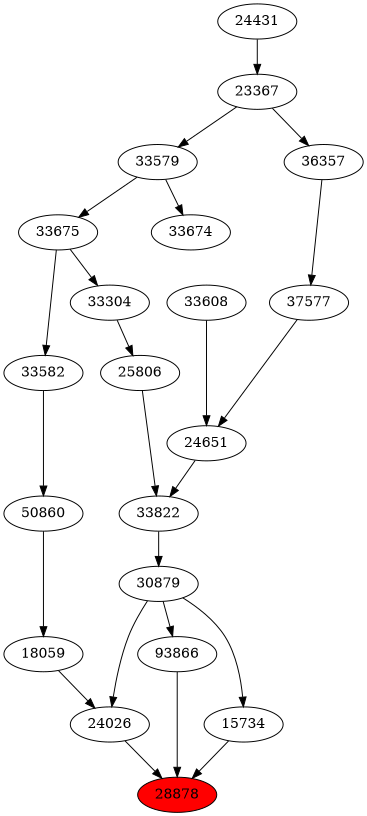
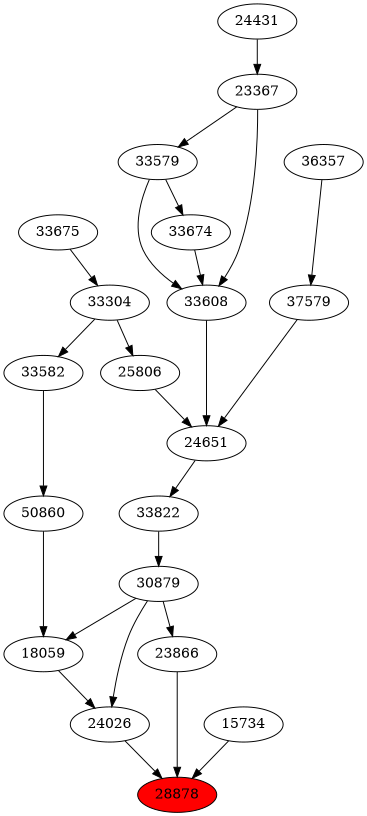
(287, 123) -> (252, 196)
(112, 194) -> (139, 237)
none -> (198, 263)
(51, 298) -> (80, 334)
(309, 303) -> (309, 303)
(149, 438) -> (170, 405)
(226, 639) -> (105, 617)
(177, 654) -> (177, 654)
